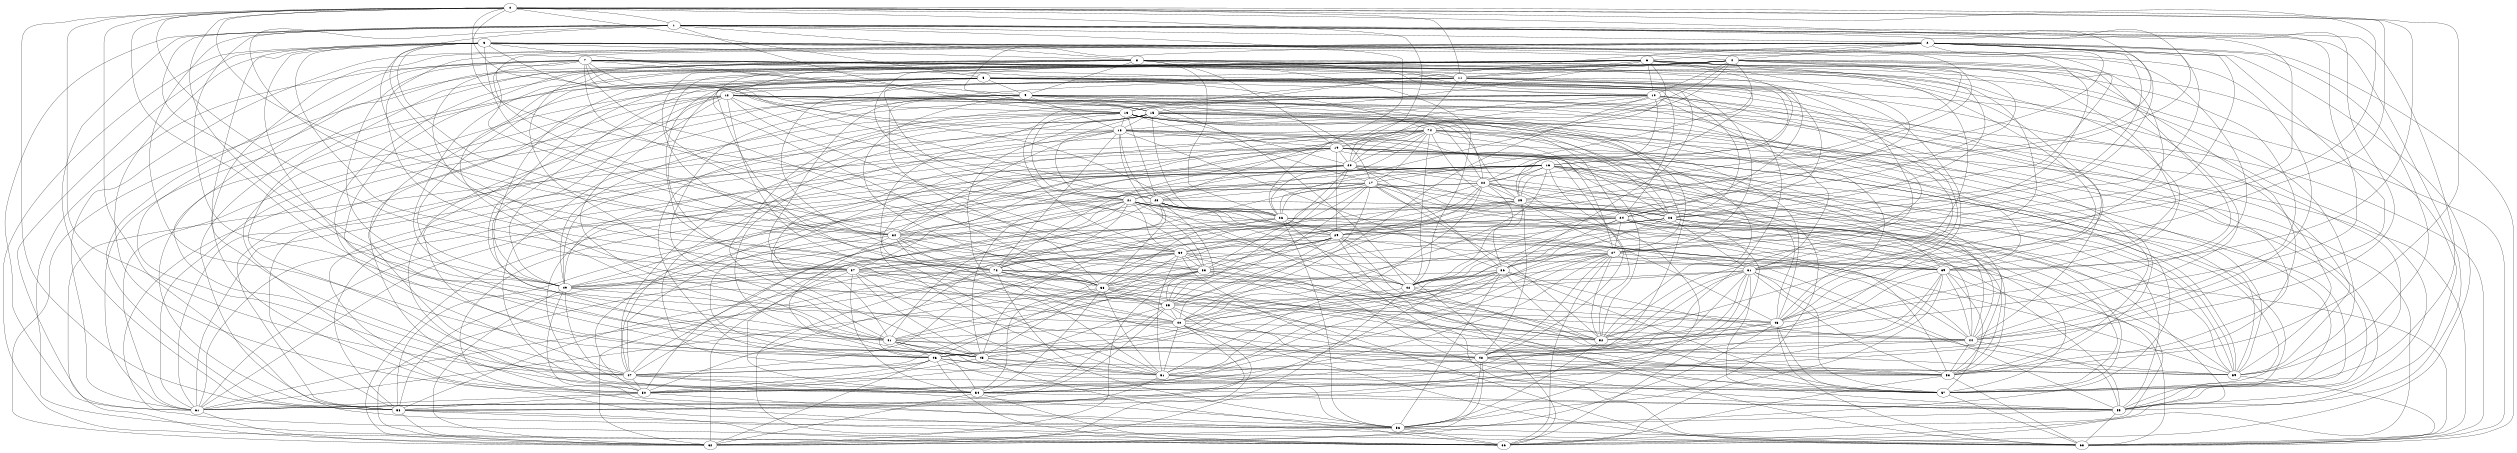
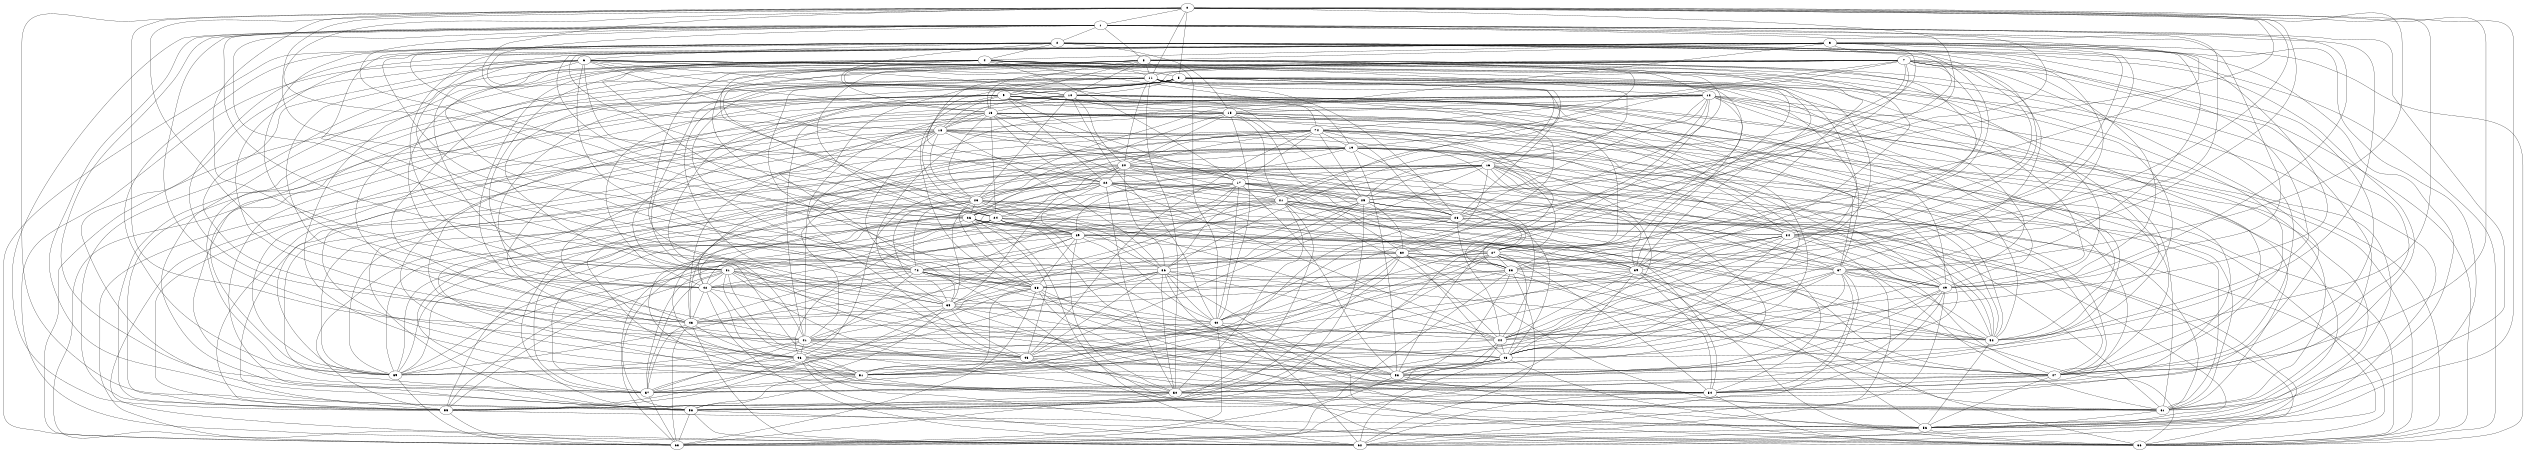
none -> (1431, 157)
none -> (1268, 360)
